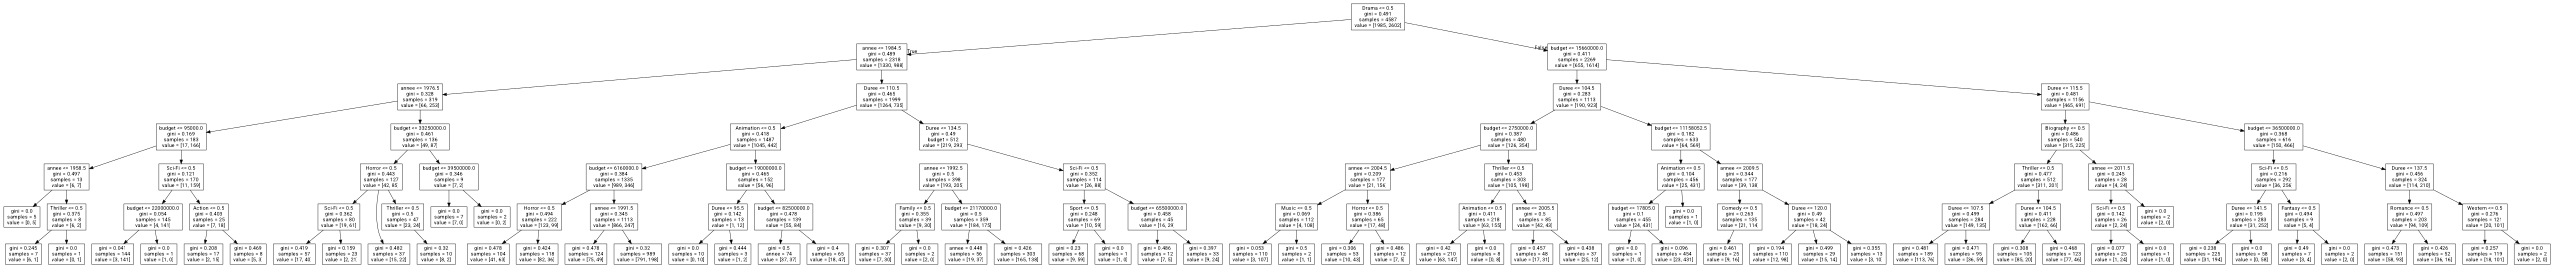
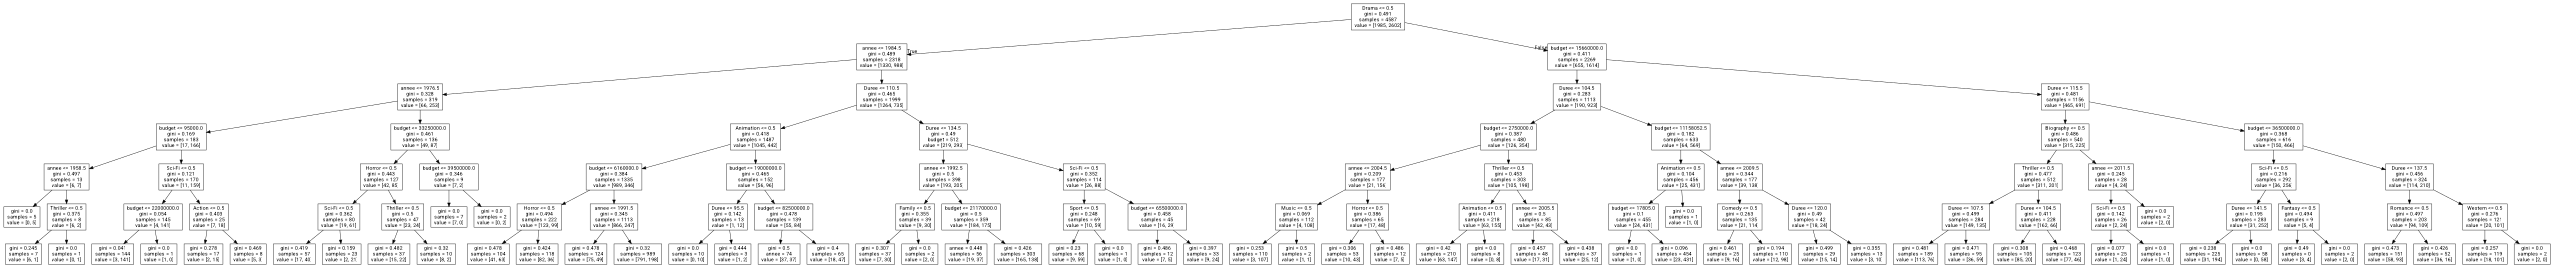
none -> (943, 155)
(377, 215) -> (396, 235)
(1790, 236) -> (1755, 235)
(204, 254) -> (204, 254)
(1250, 254) -> (1250, 254)
(2296, 254) -> (2296, 254)
